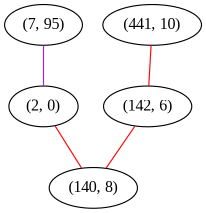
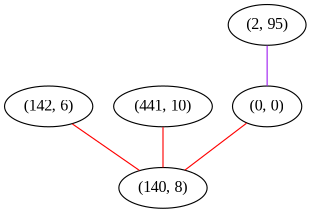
(44, 25) -> (267, 25)
(150, 66) -> (163, 147)
(44, 106) -> (267, 106)
